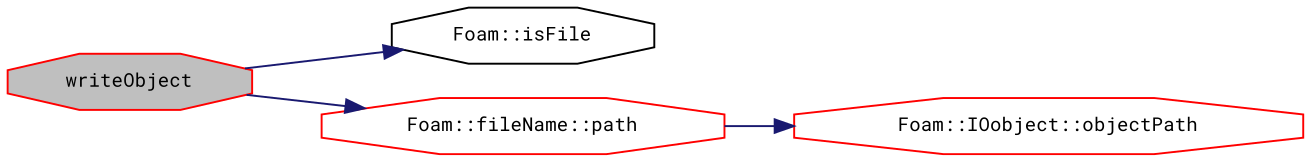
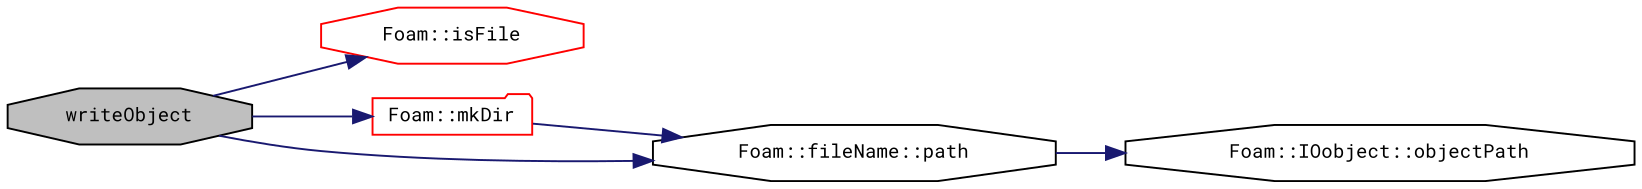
(523, 36) -> (452, 36)
(130, 82) -> (130, 116)
none -> (452, 116)
(523, 126) -> (854, 153)
(1049, 126) -> (1380, 153)
